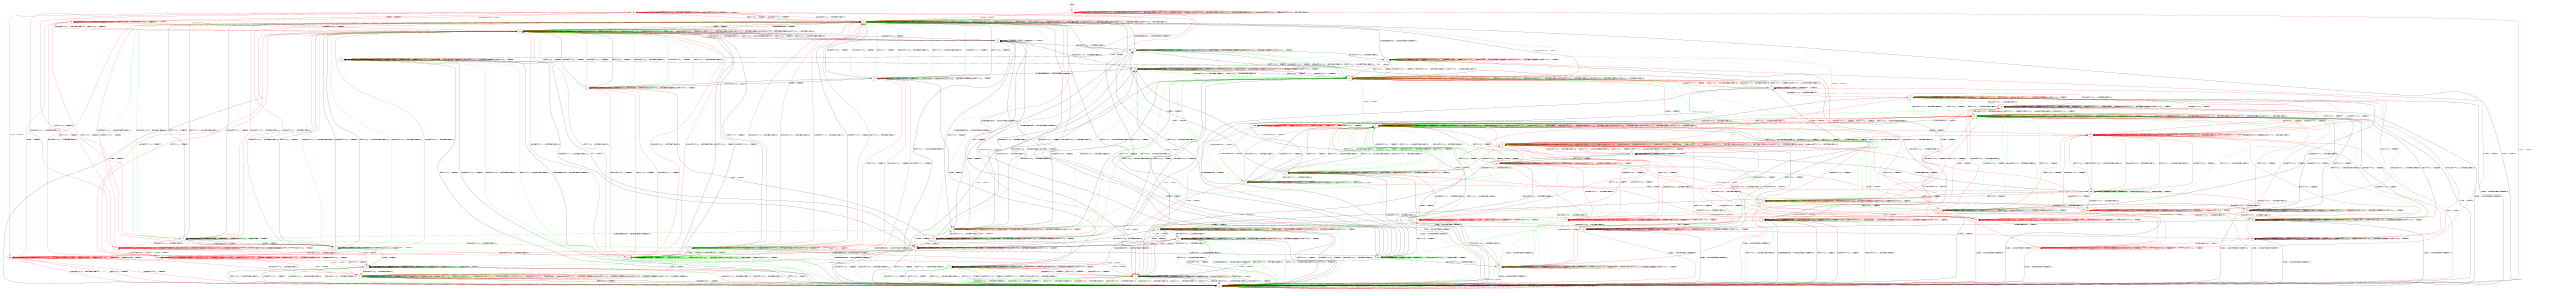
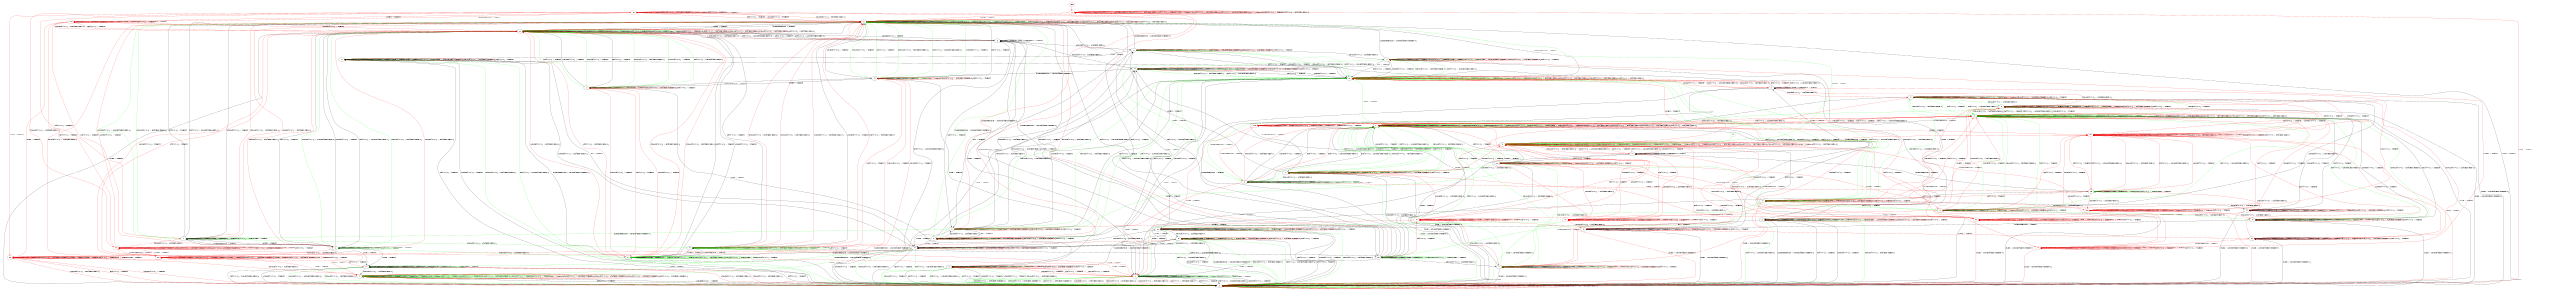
(1840, 213) -> (1756, 209)
